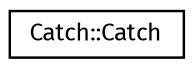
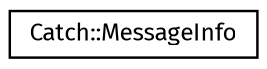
(97, 34) -> (134, 34)
